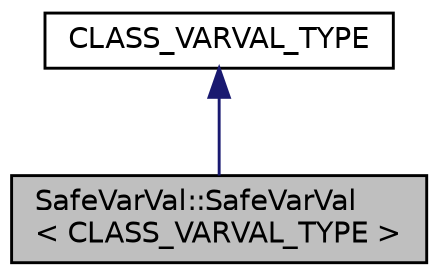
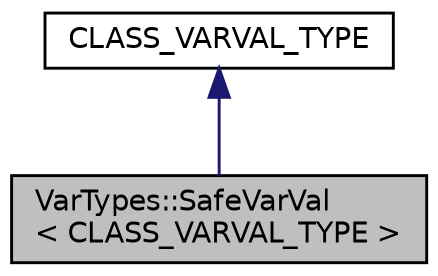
(219, 219) -> (219, 219)
